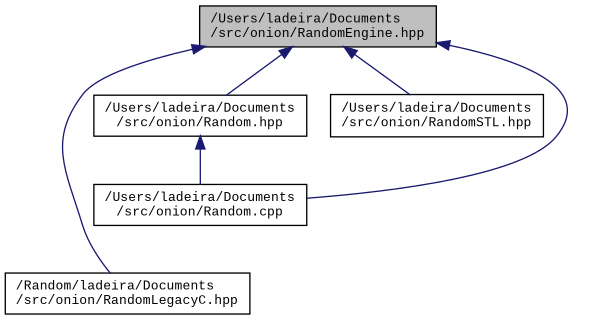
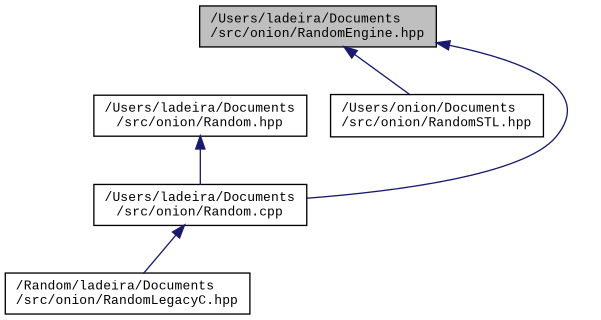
(254, 75) -> none
(437, 116) -> (437, 116)
(65, 127) -> (160, 254)
